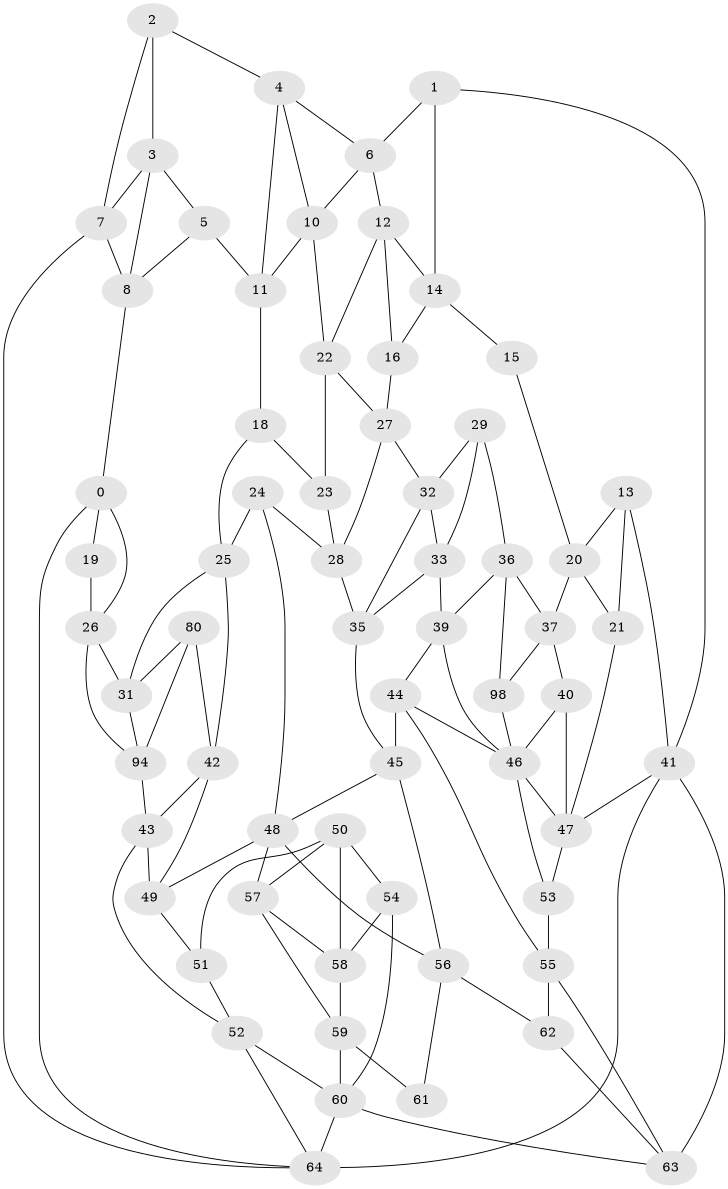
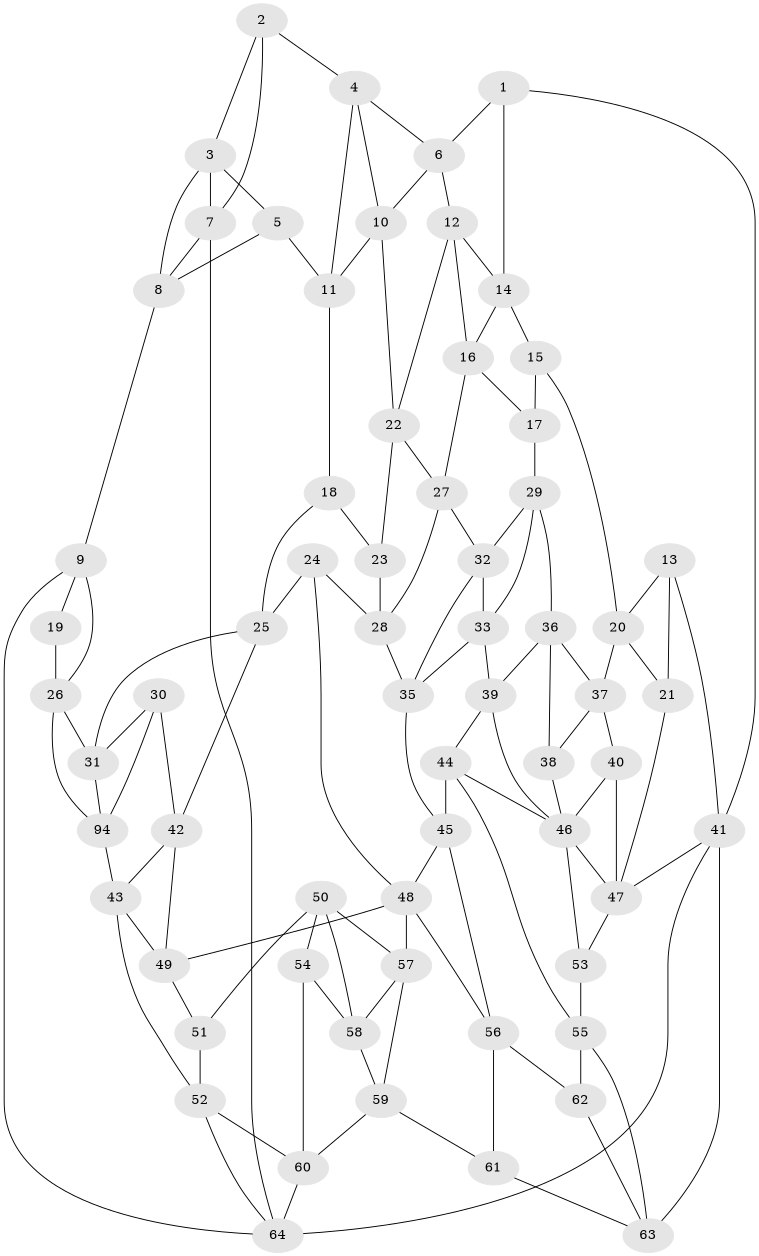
none -> (535, 426)
(101, 493) -> (81, 561)
(194, 628) -> (159, 696)
(499, 696) -> (549, 763)
(496, 1141) -> (571, 1202)
